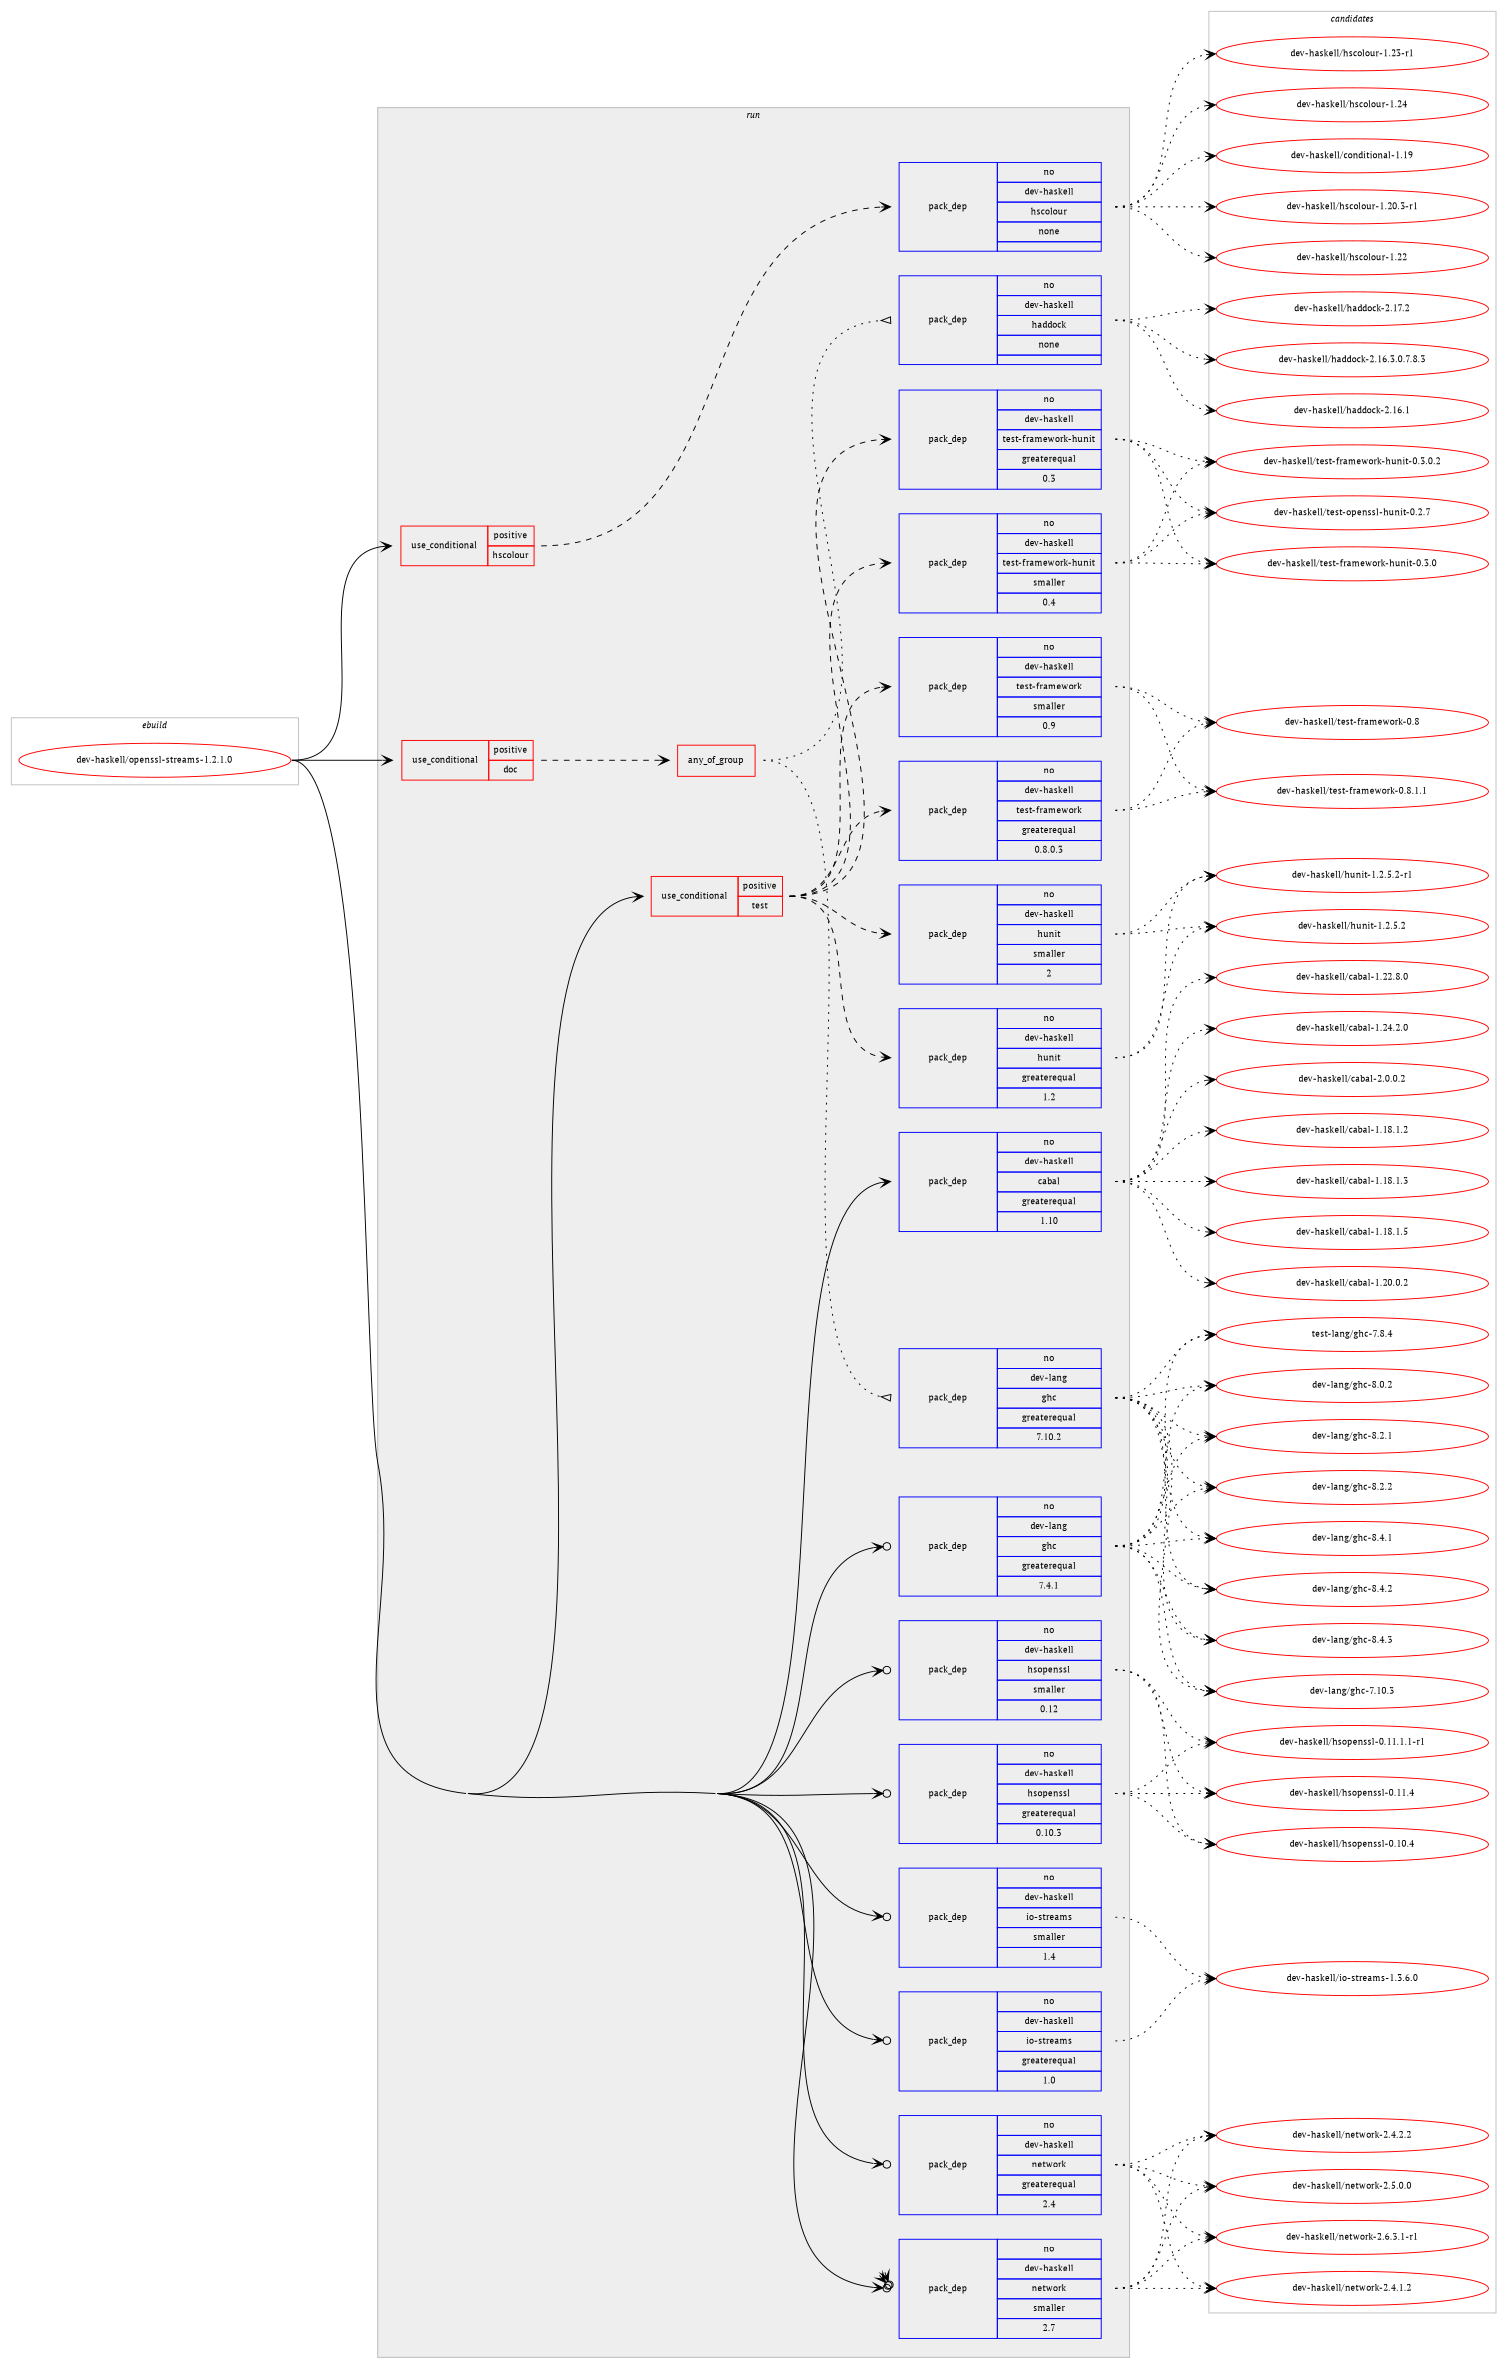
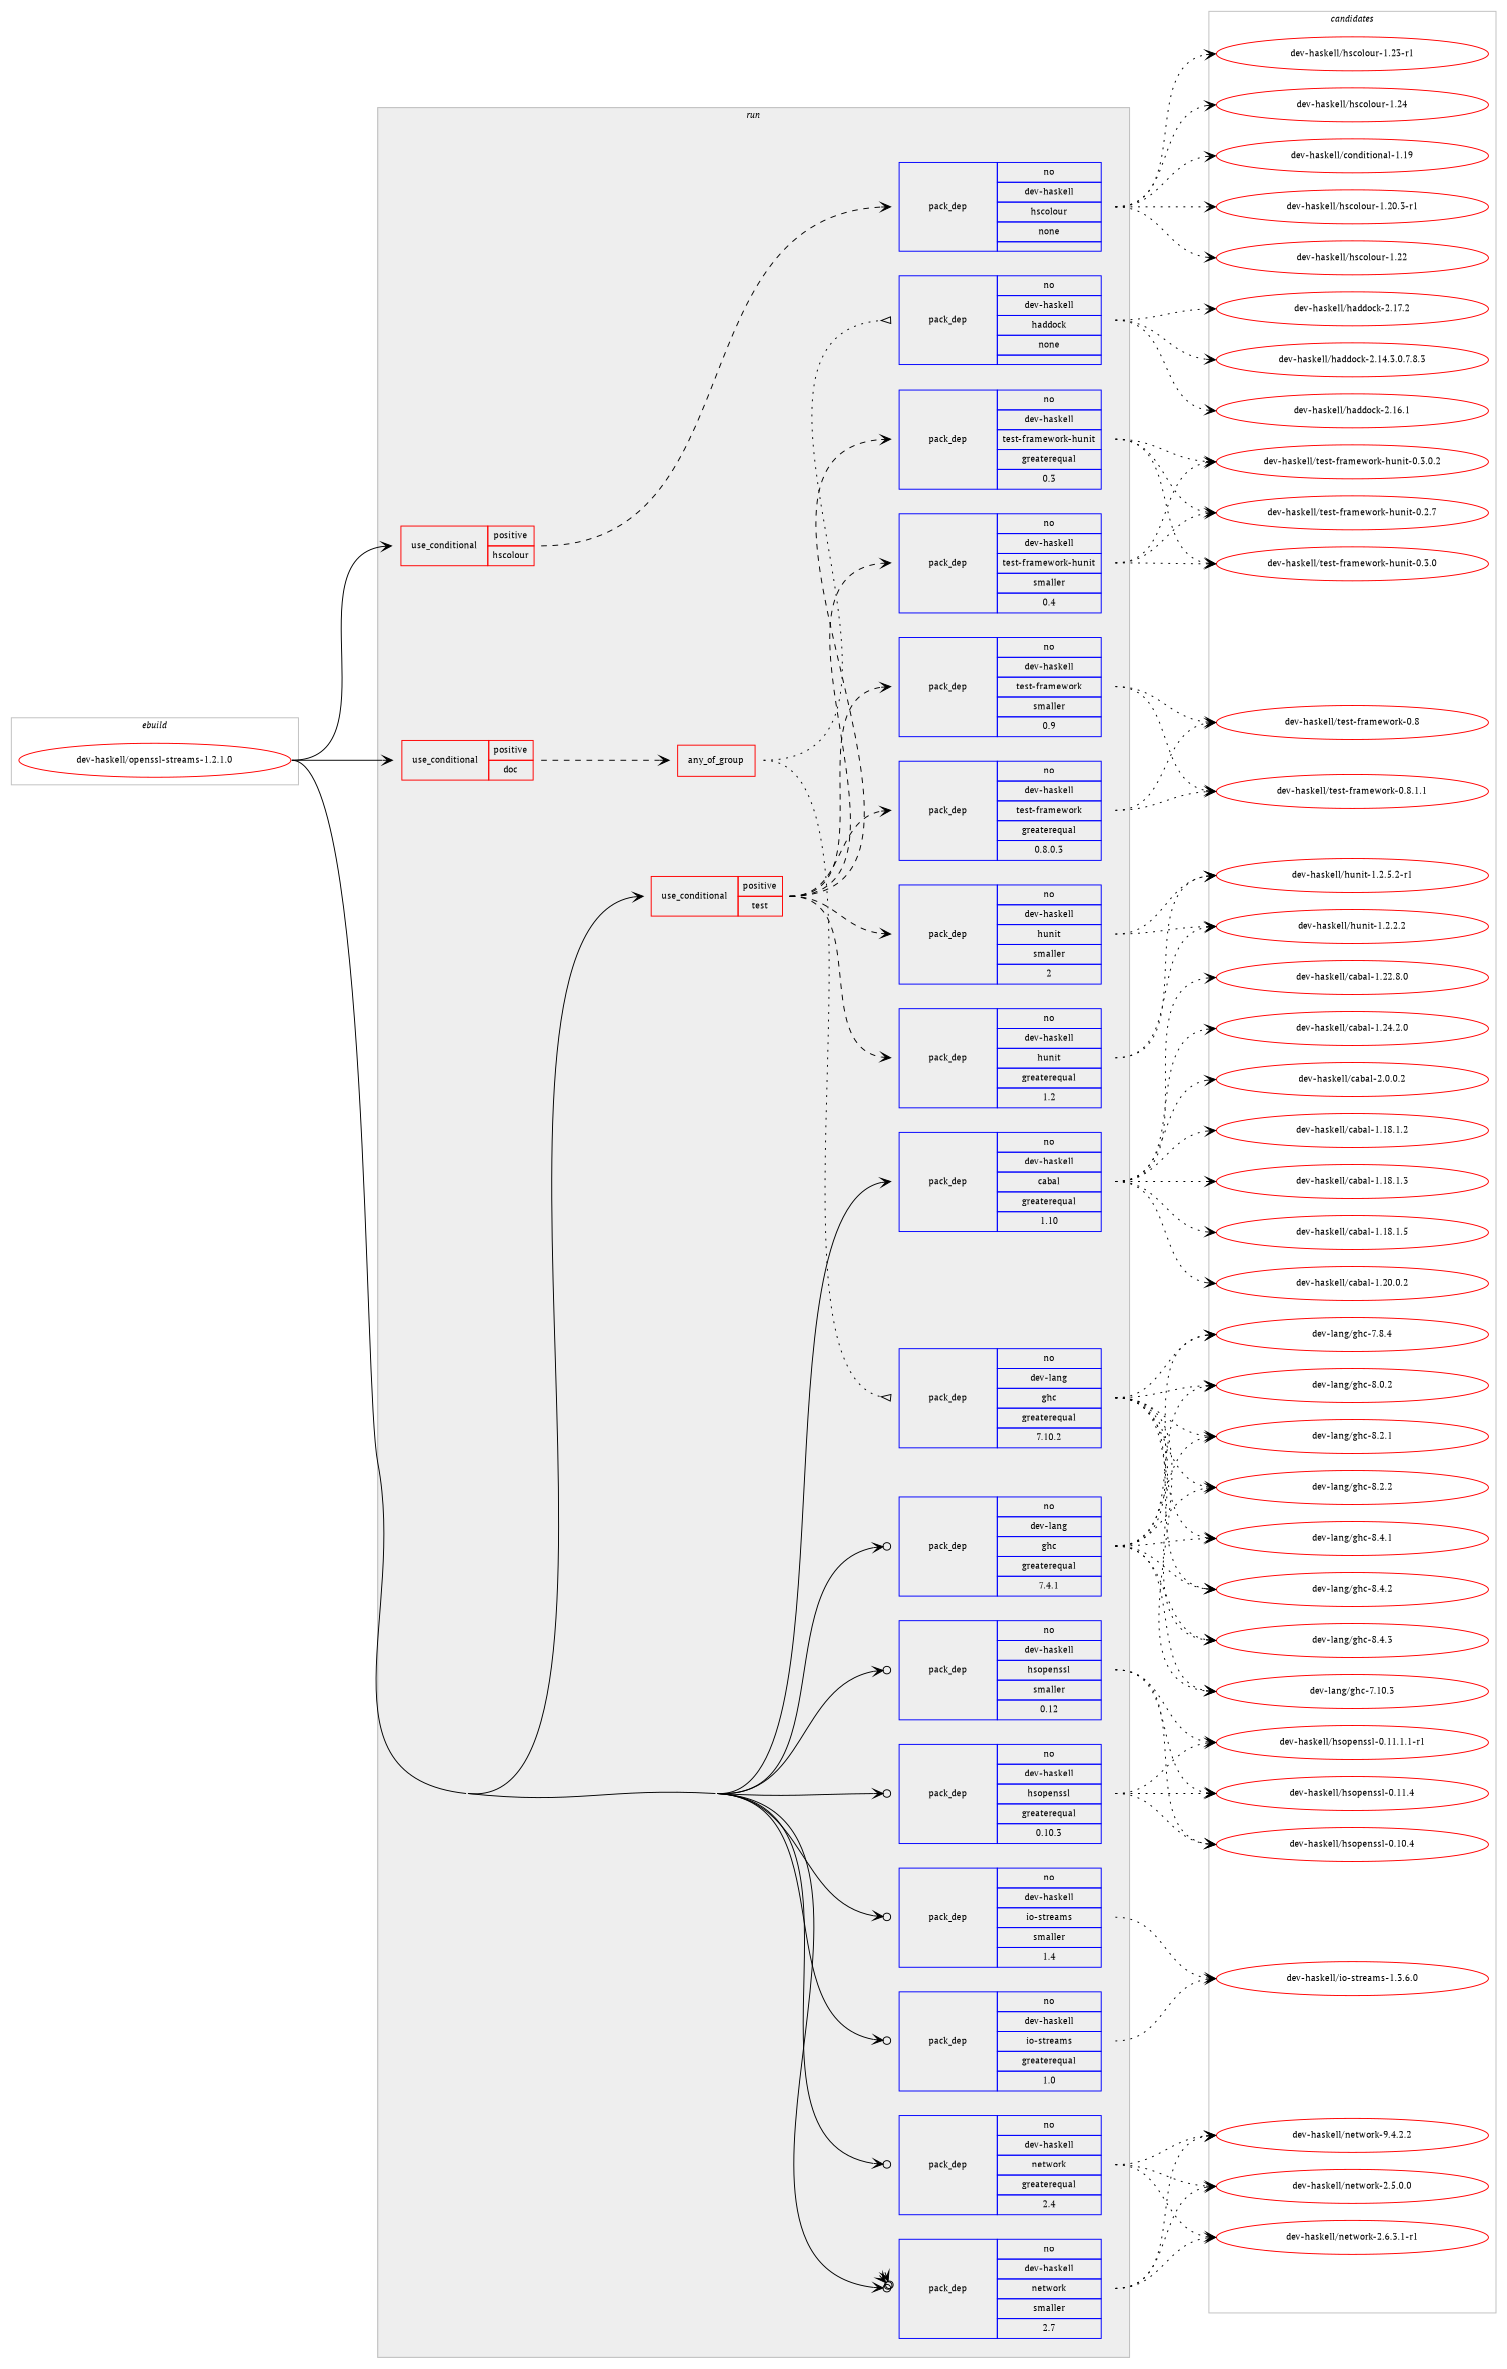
(1352, 360) -> (1352, 360)
(1352, 513) -> (1352, 513)
(1352, 926) -> (1352, 926)
(1352, 1334) -> (1352, 1334)
(1352, 2135) -> (1352, 2135)
(1352, 2288) -> none
